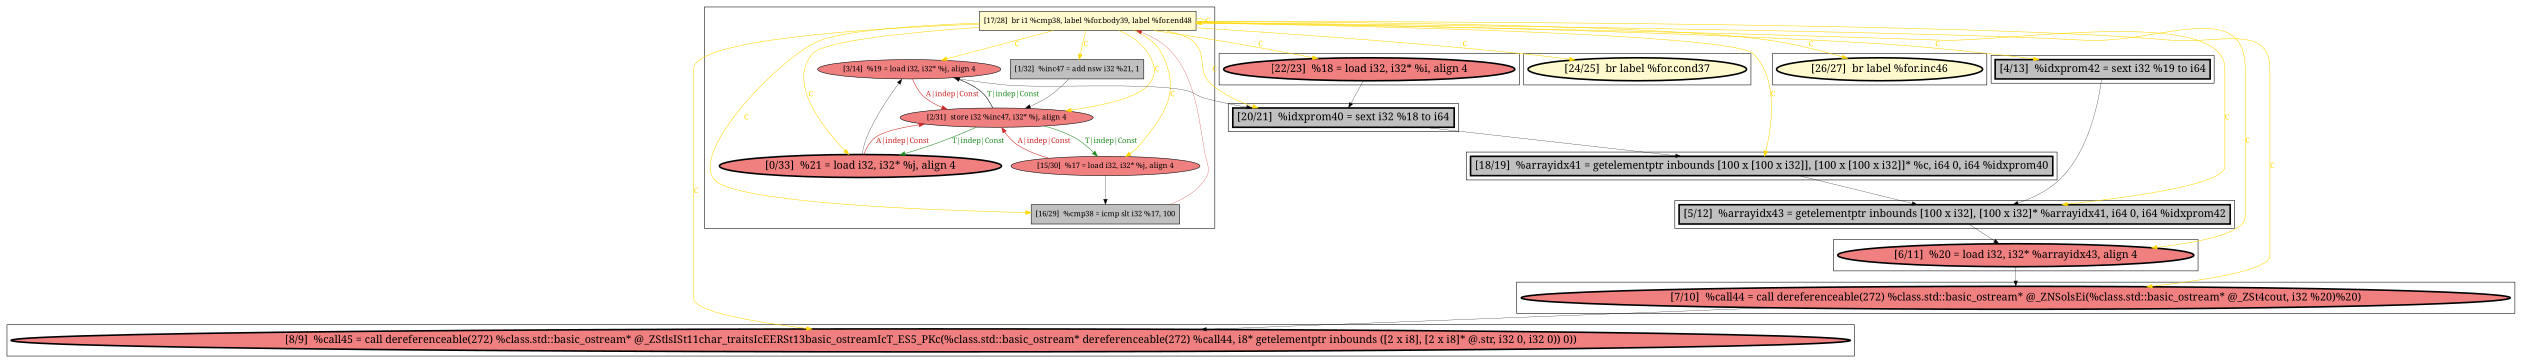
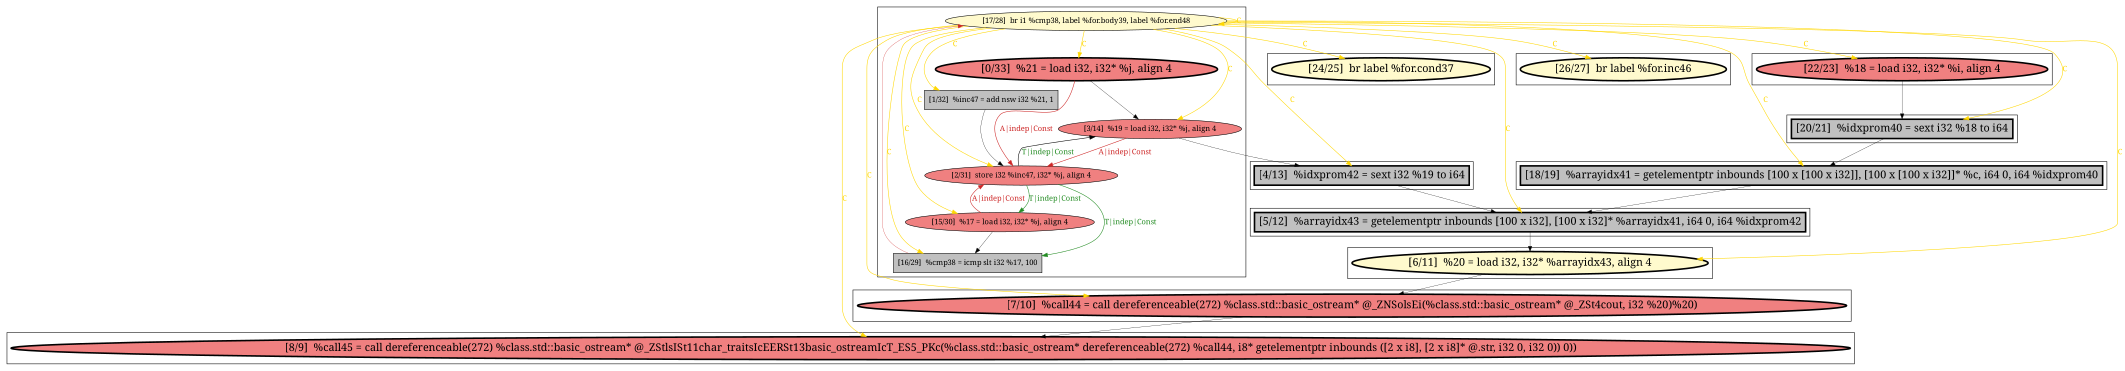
(1088, 21) -> (1086, 21)
(1101, 86) -> (1237, 153)
(941, 142) -> (1104, 226)
(2016, 255) -> (1530, 263)
